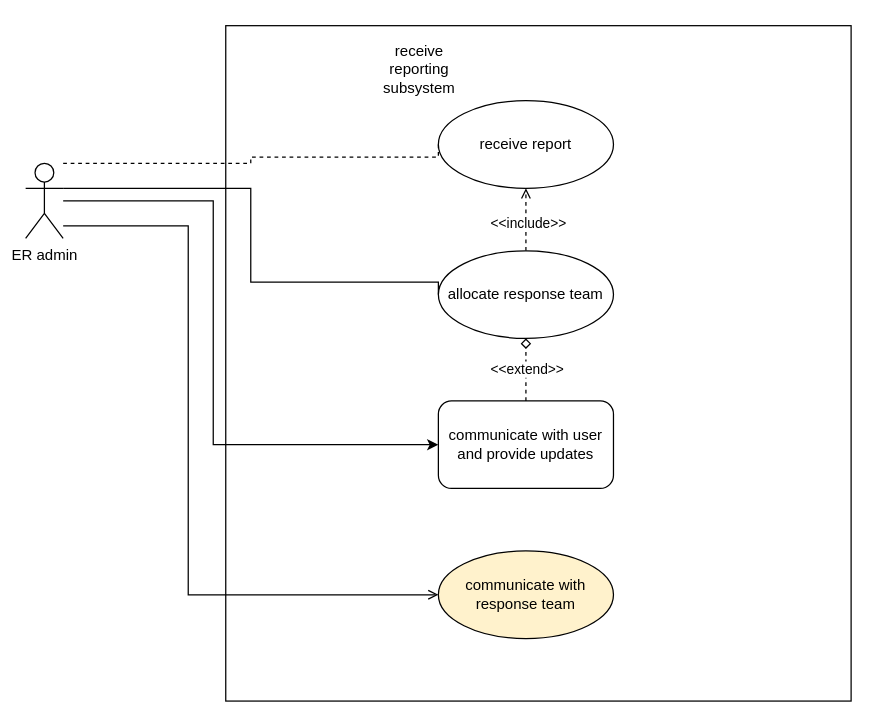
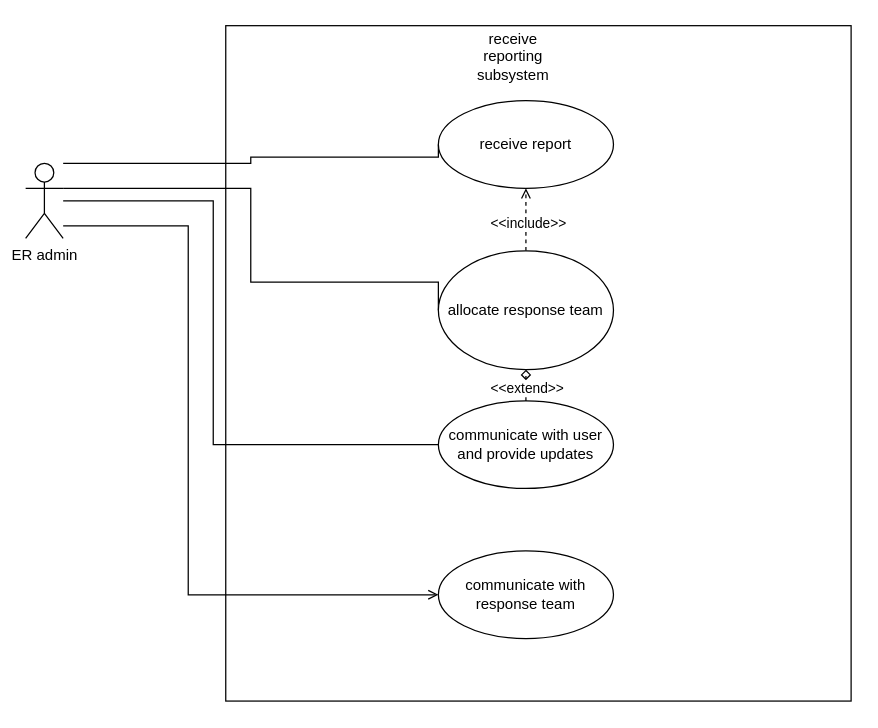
(419, 69) -> (513, 57)
(253, 157) -> (253, 157)
(526, 294) -> (526, 310)
(428, 444) -> (432, 444)
(526, 444) -> (526, 444)
(526, 594) -> (526, 594)
